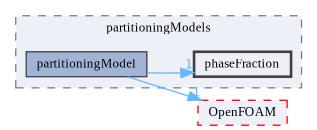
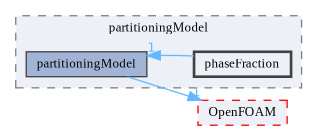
(159, 28) -> (159, 28)
(164, 73) -> (177, 56)
